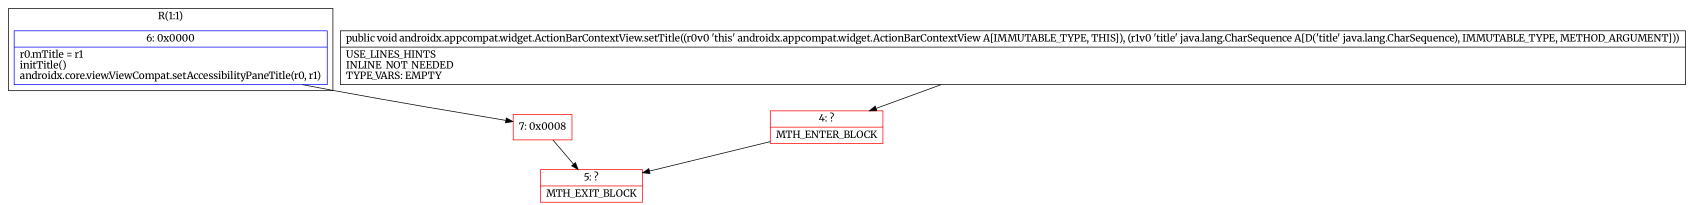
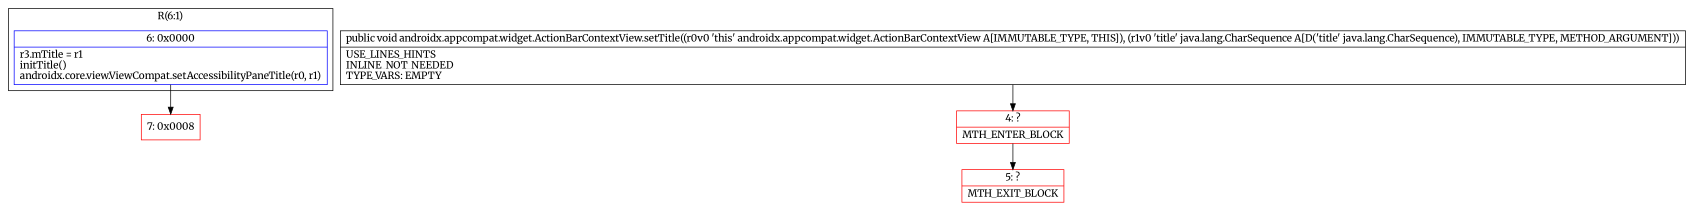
(171, 17) -> (171, 17)
(52, 55) -> (51, 55)
(563, 152) -> none
